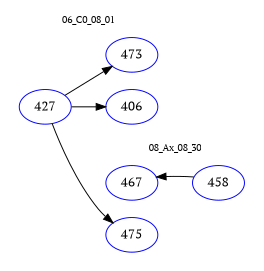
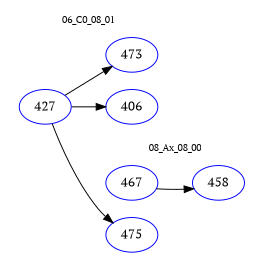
(175, 149) -> (175, 149)
(180, 176) -> (170, 189)
